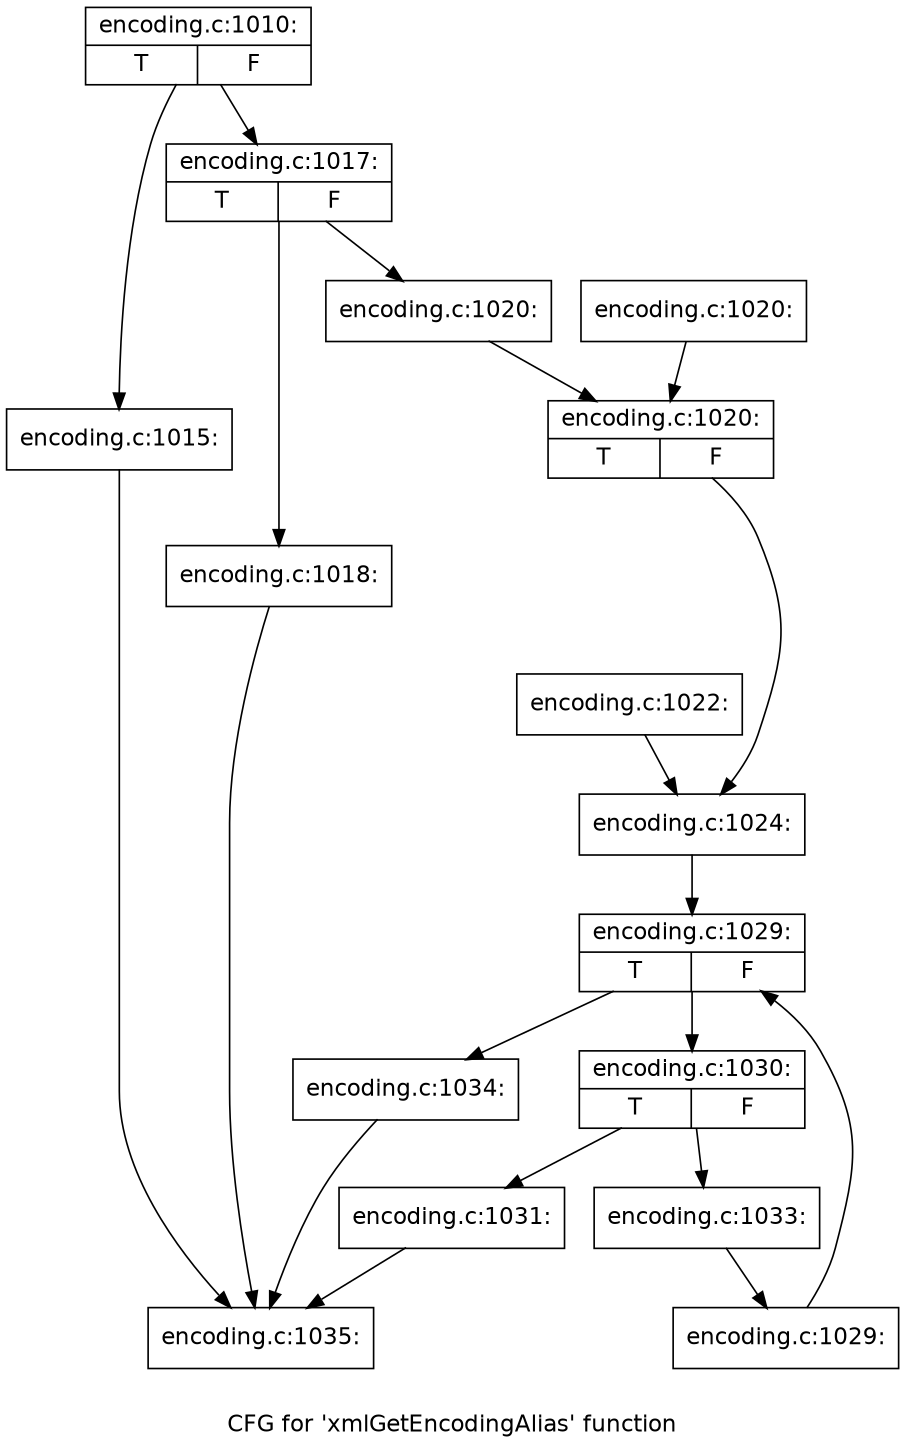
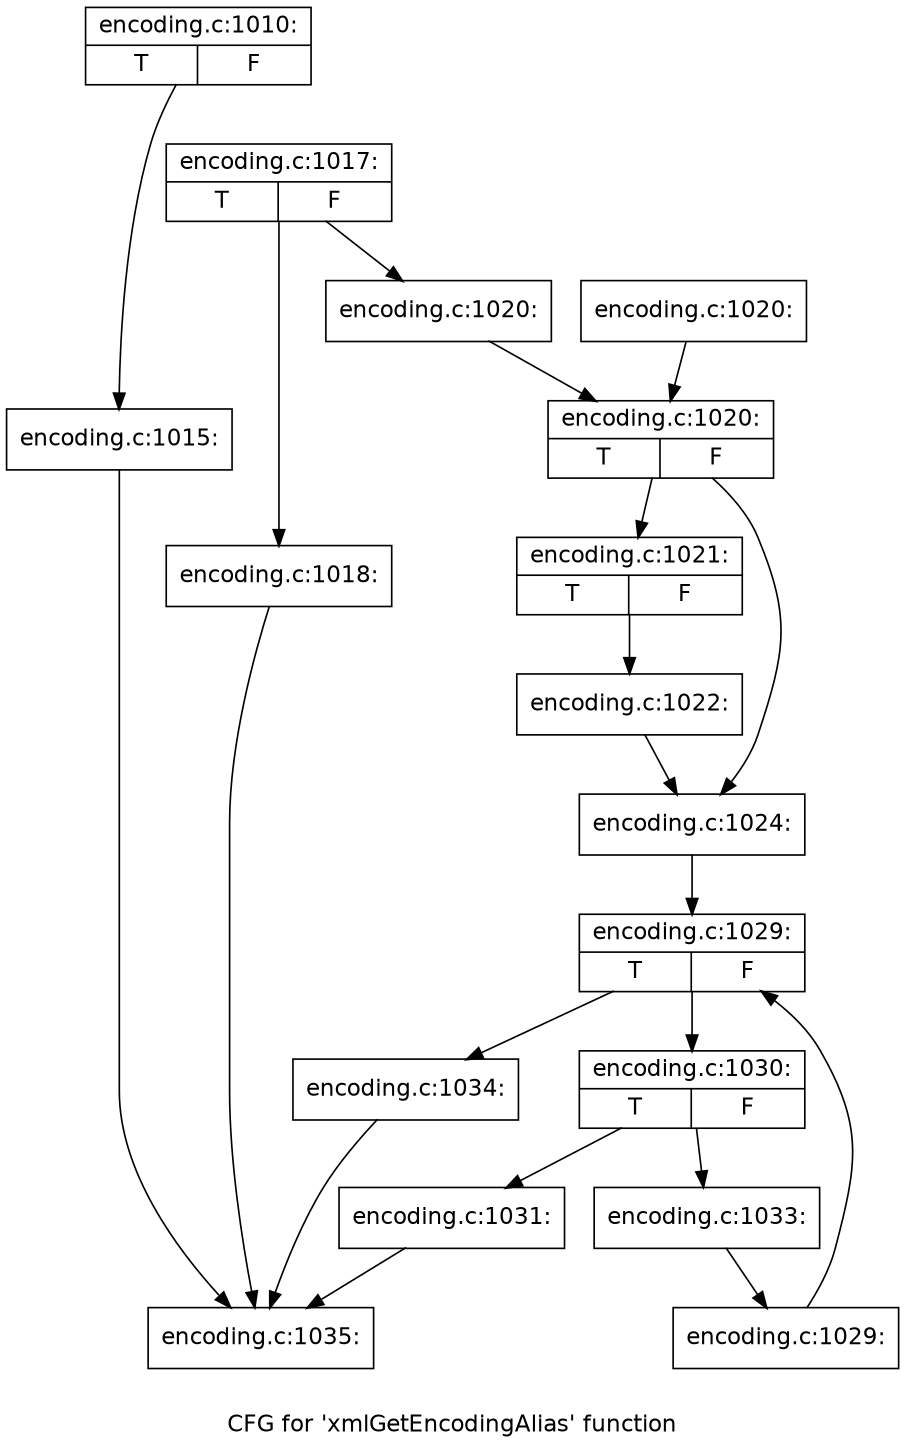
(234, 107) -> none
none -> (630, 576)
